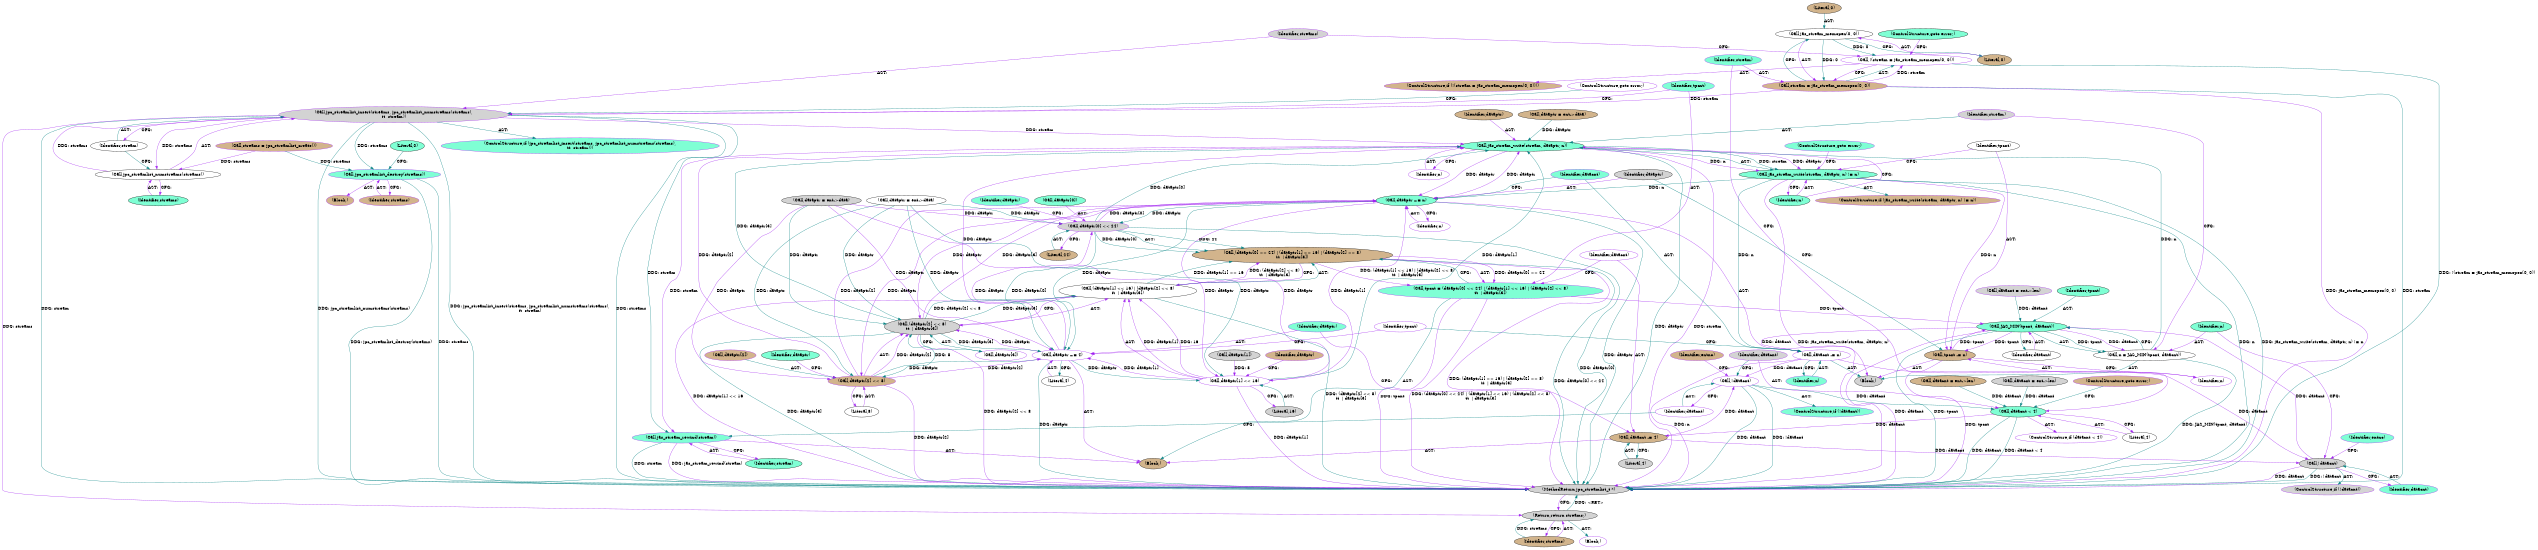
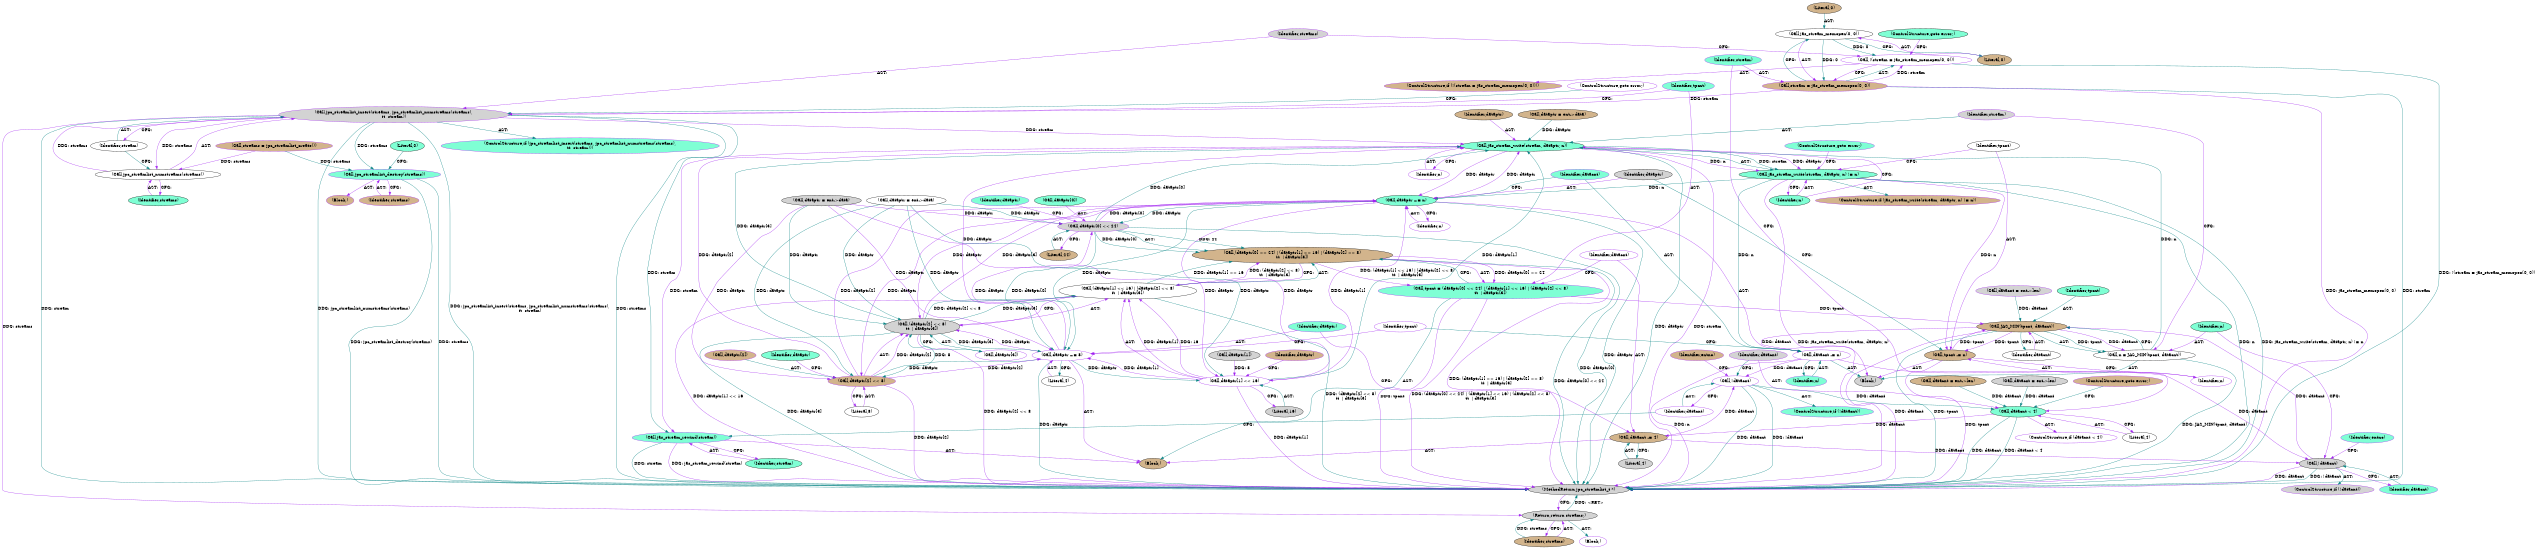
(2022, 327) -> (2022, 327)
(1062, 355) -> (1062, 355)
